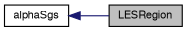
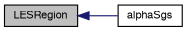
(95, 16) -> (103, 16)
